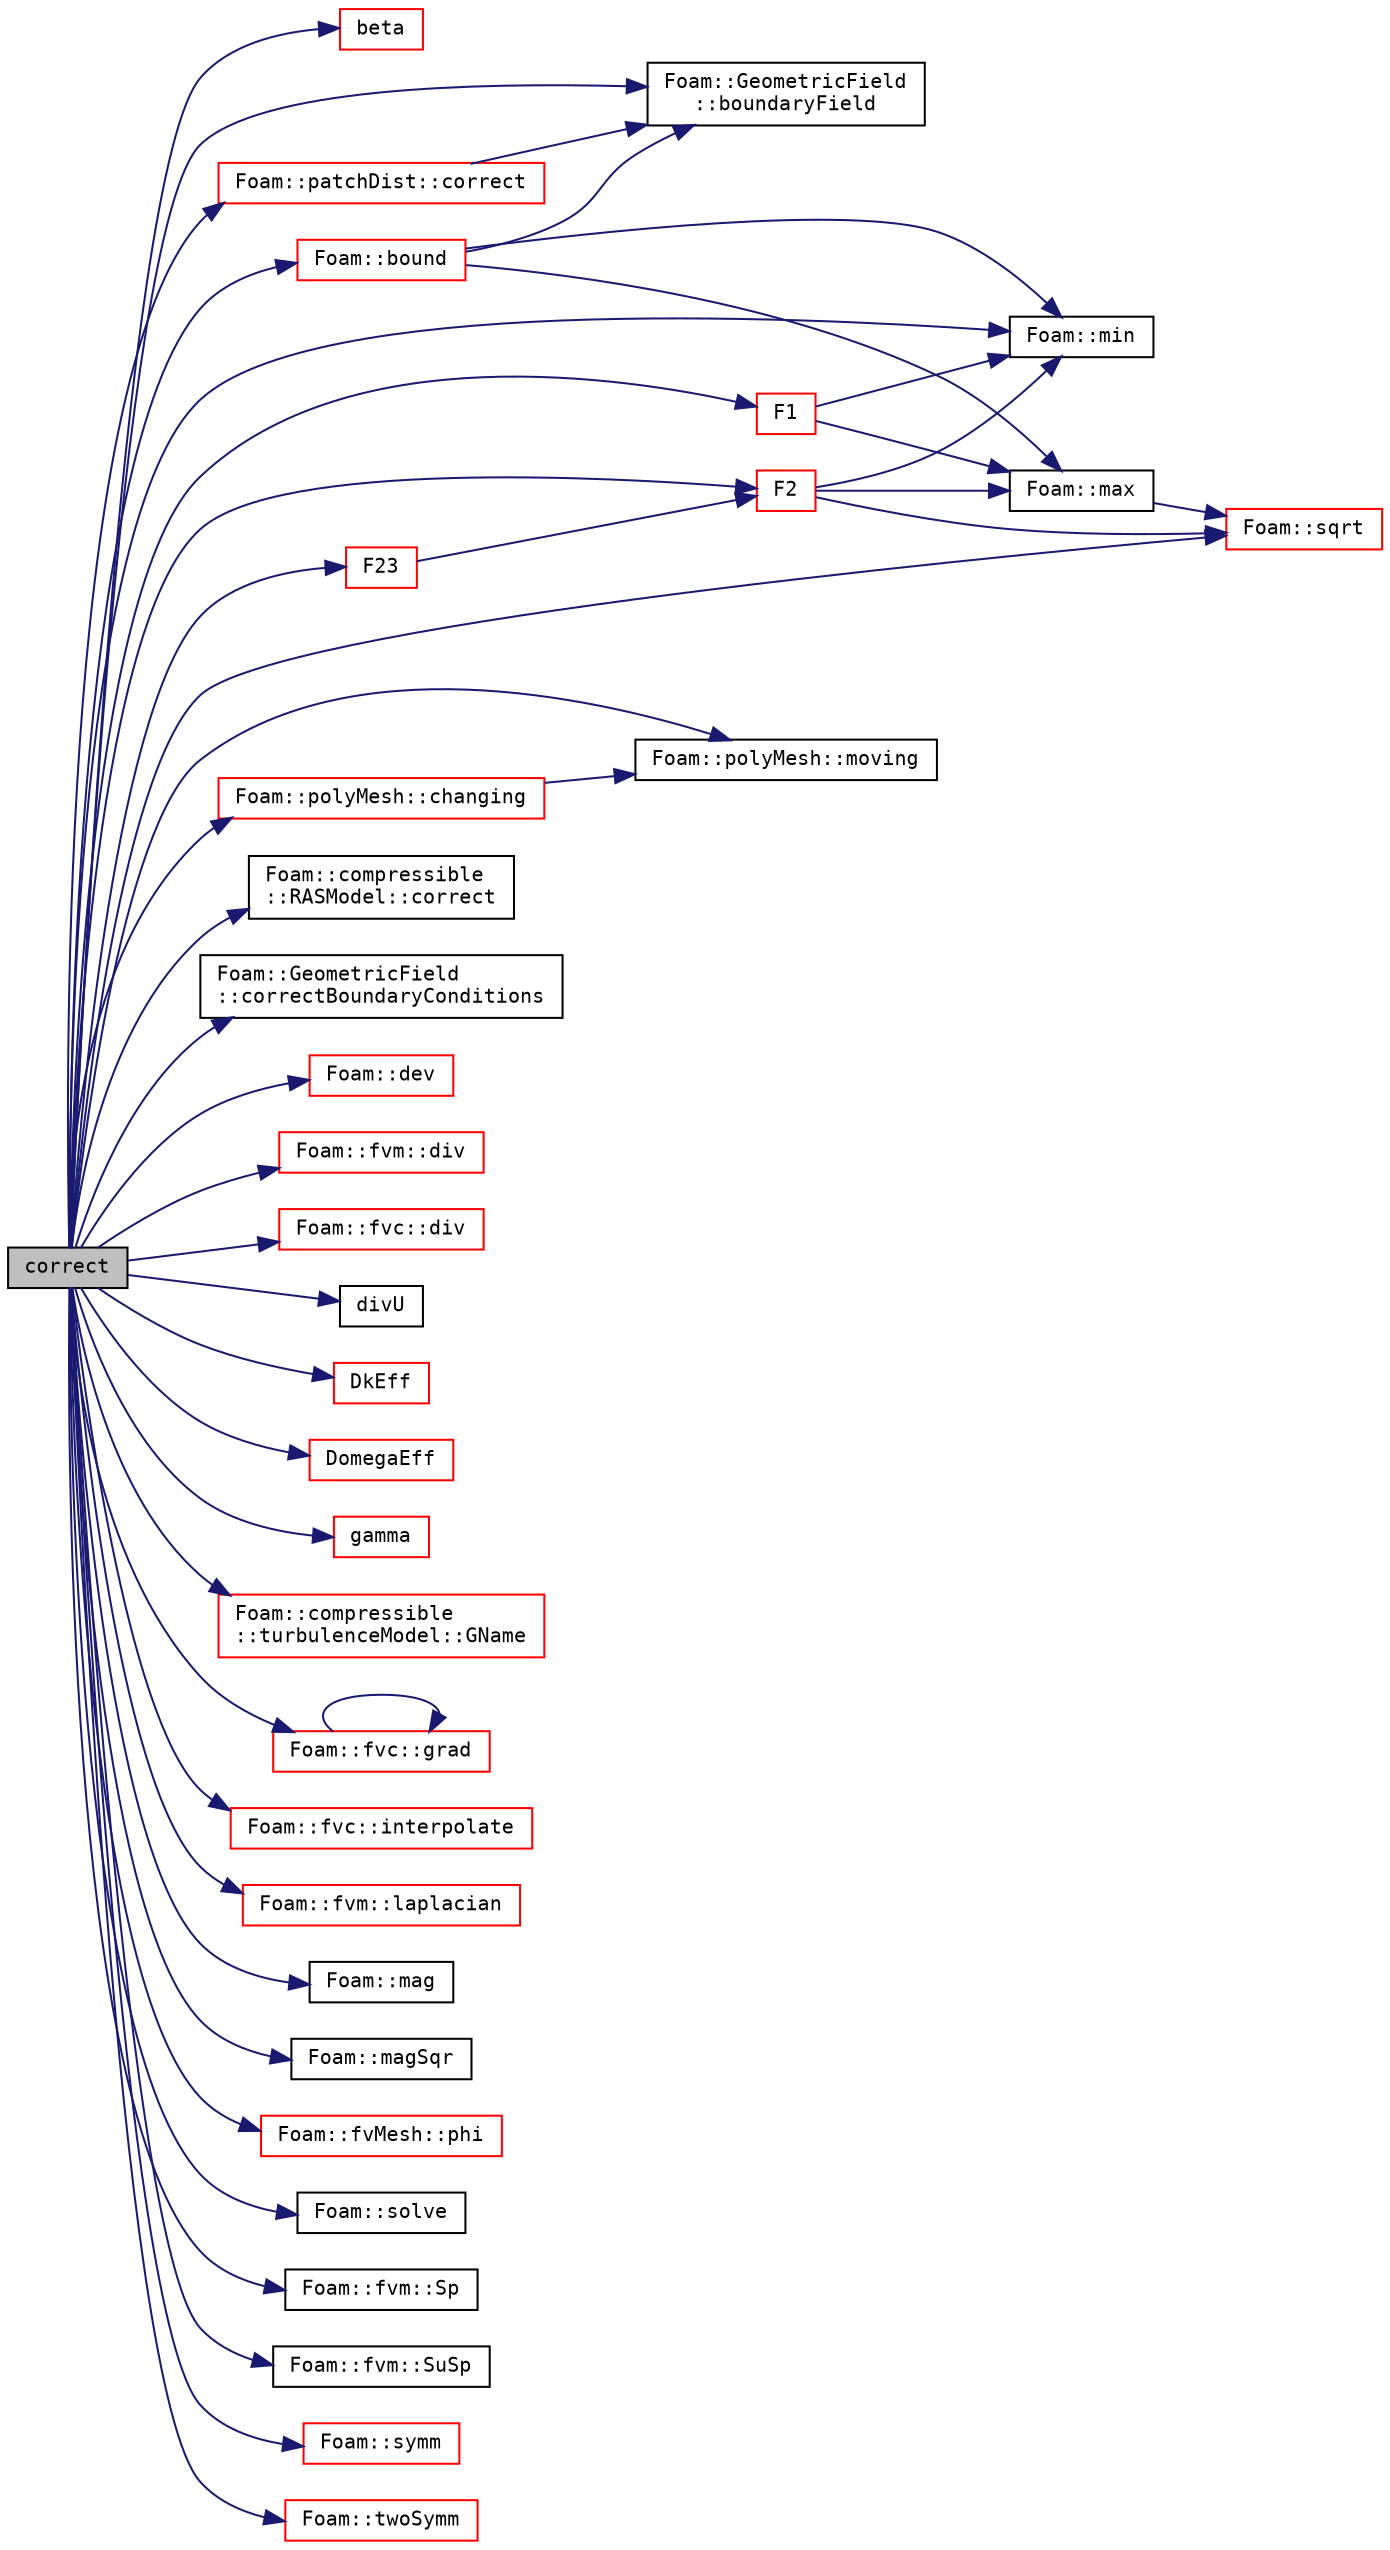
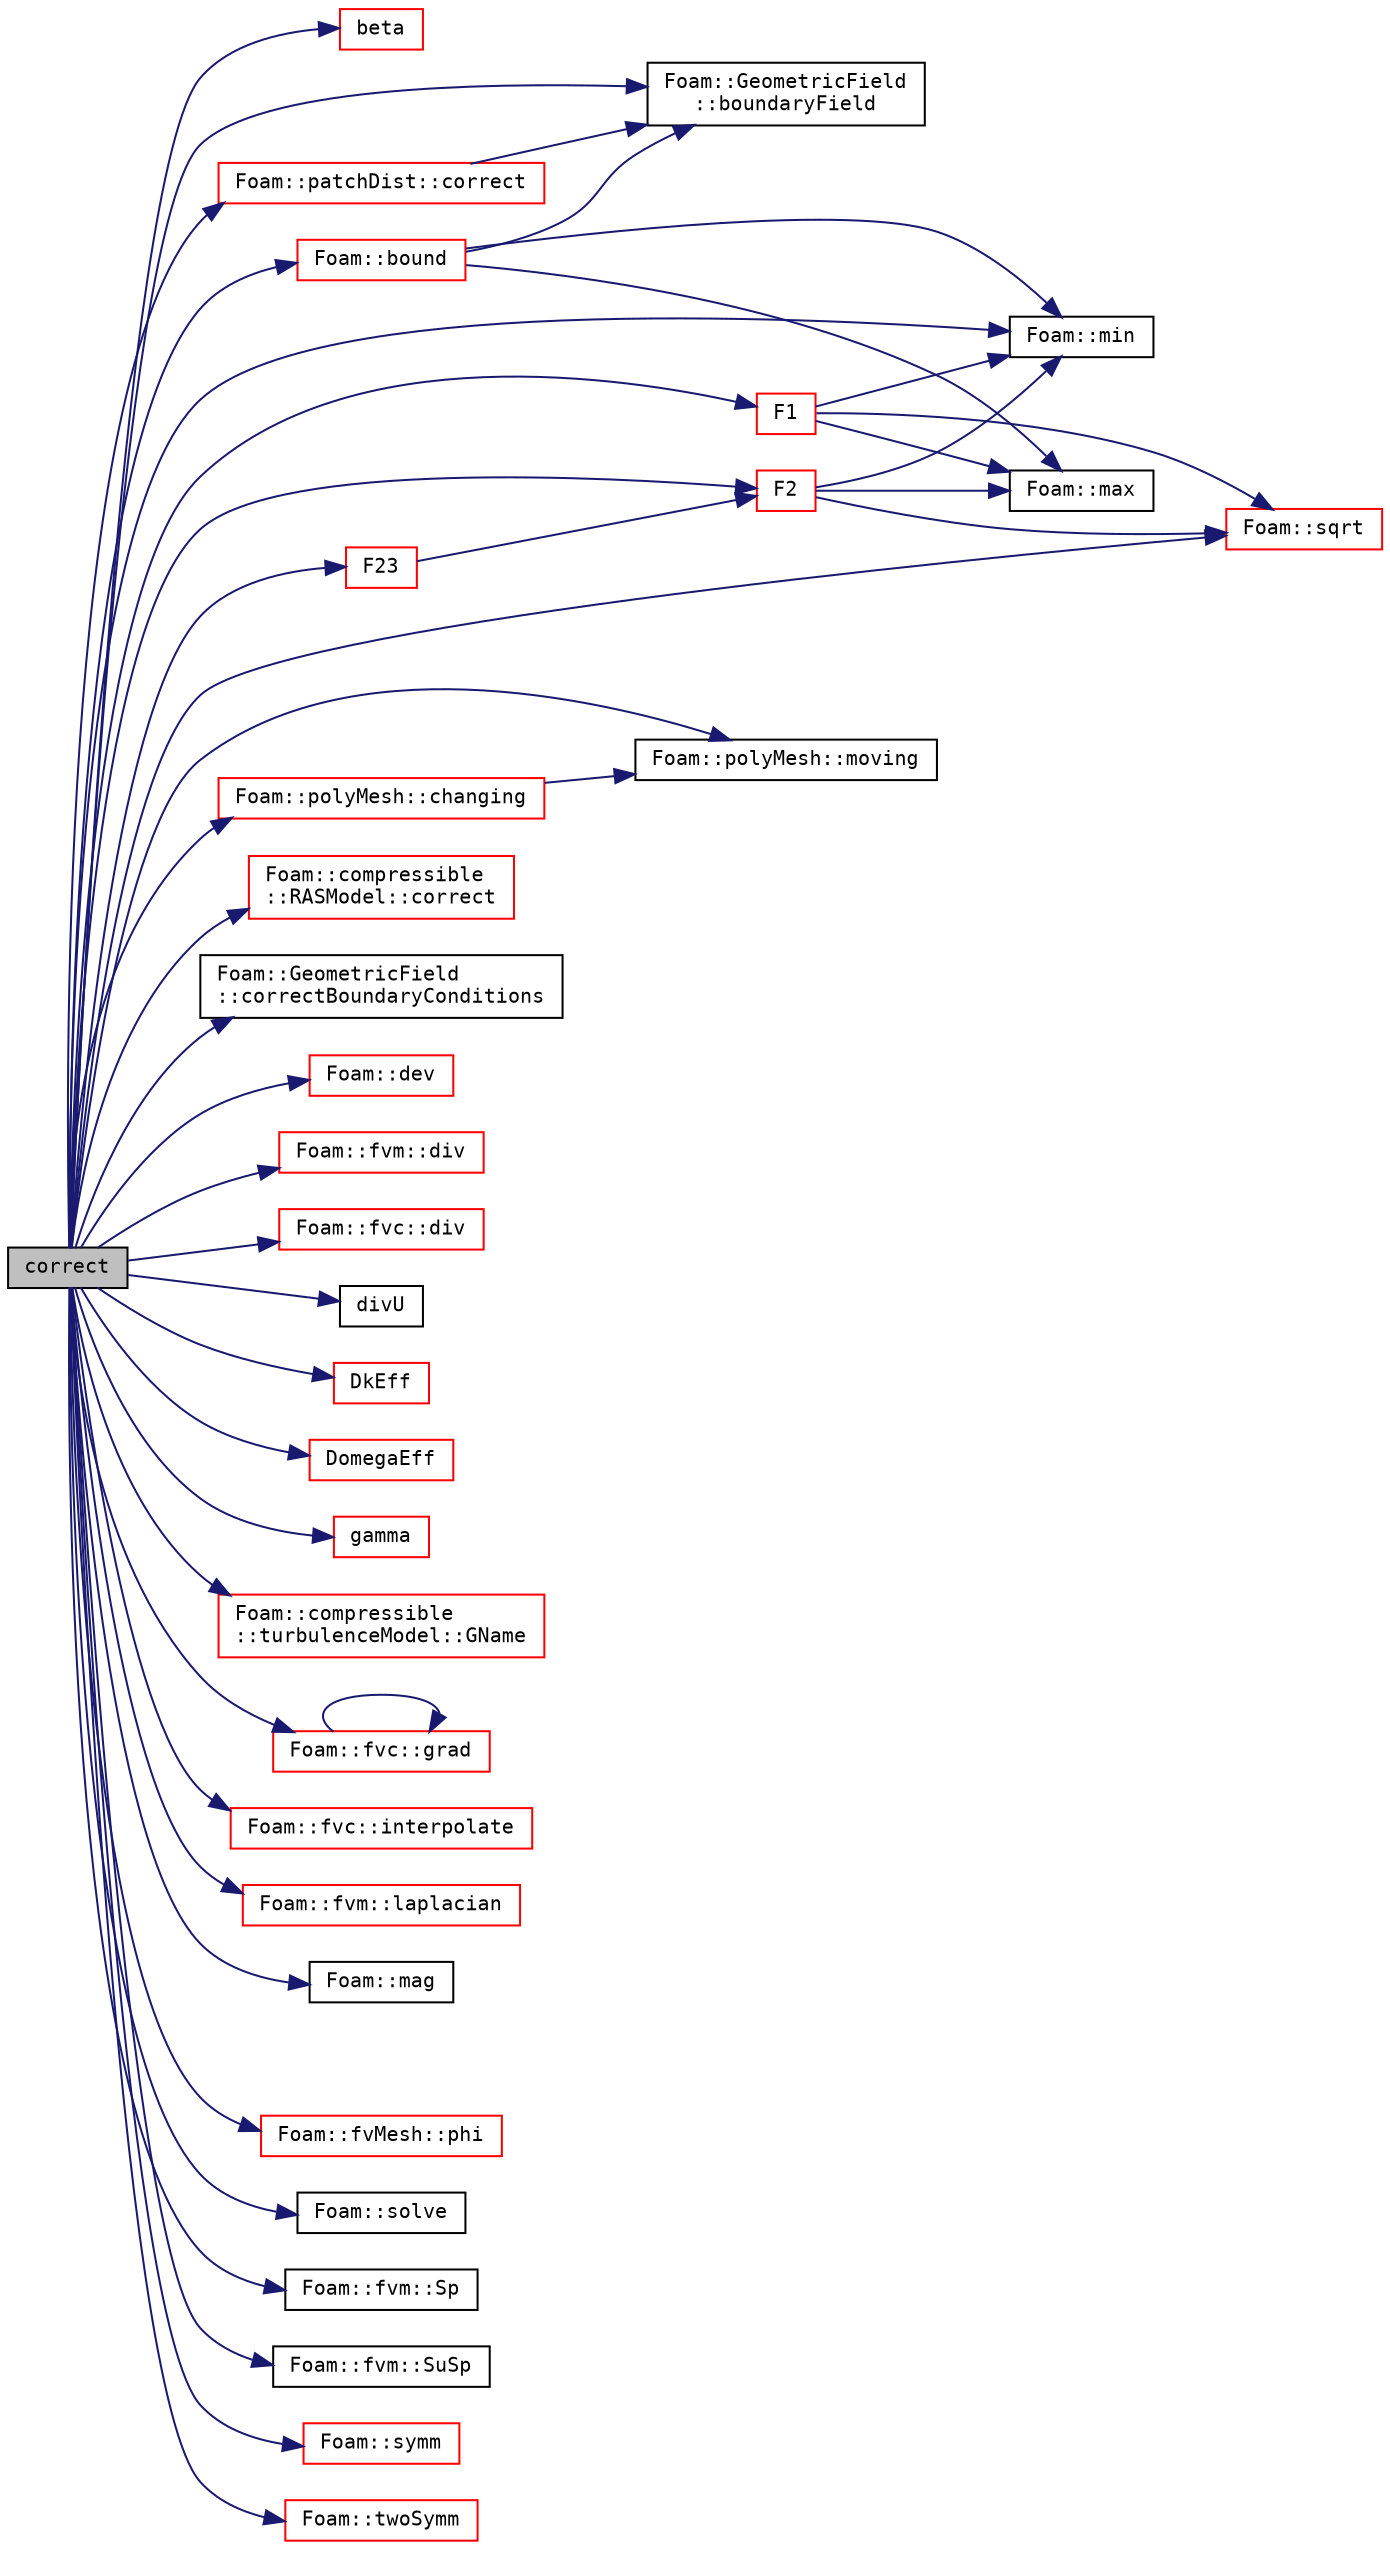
(1180, 508) -> (1042, 428)
(381, 887) -> (381, 887)
(381, 2059) -> none
